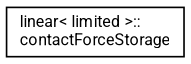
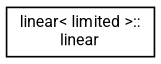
(95, 32) -> (81, 32)
